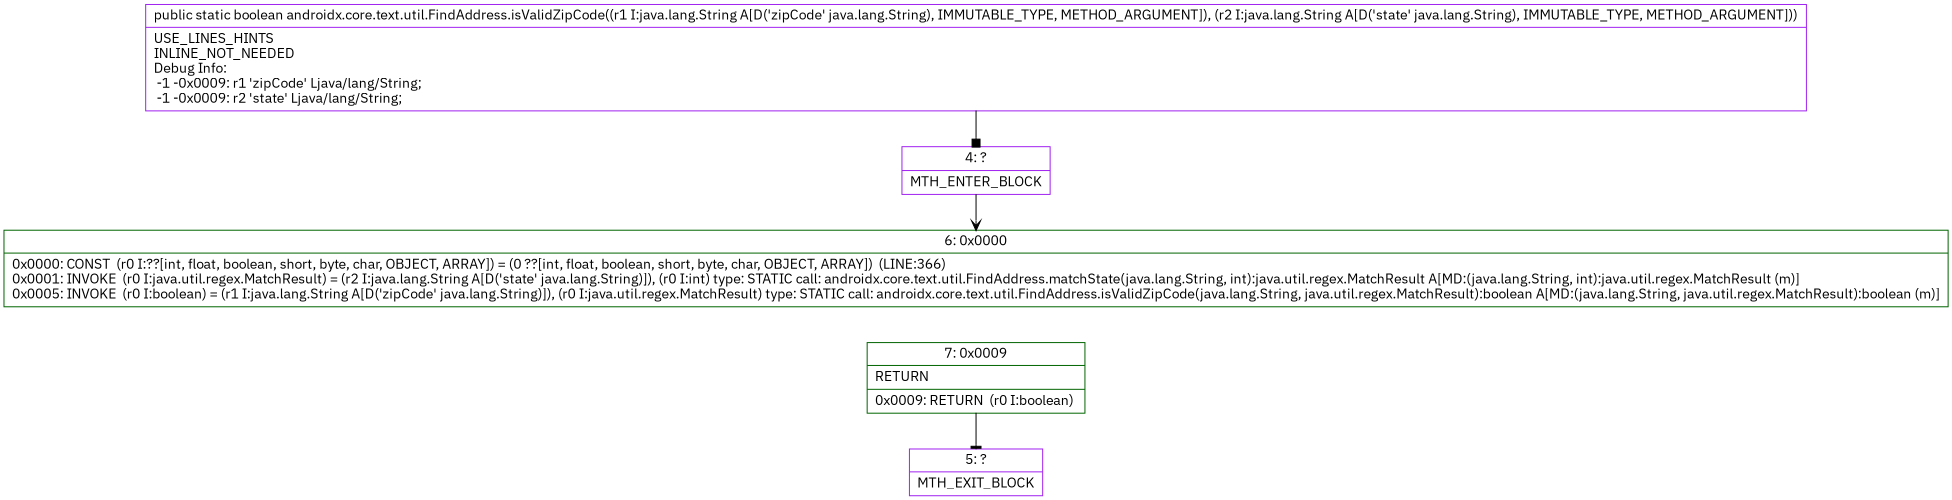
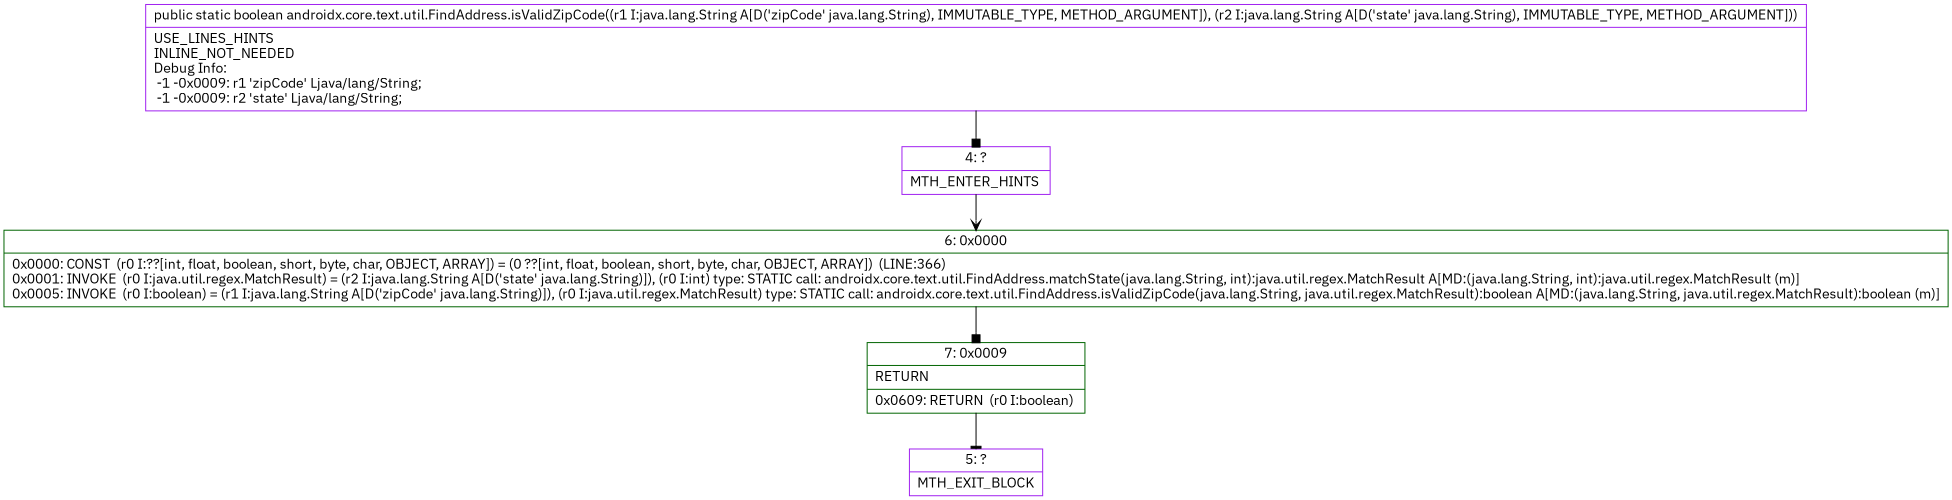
(976, 182) -> (975, 182)
none -> (976, 320)
(976, 401) -> (976, 401)
